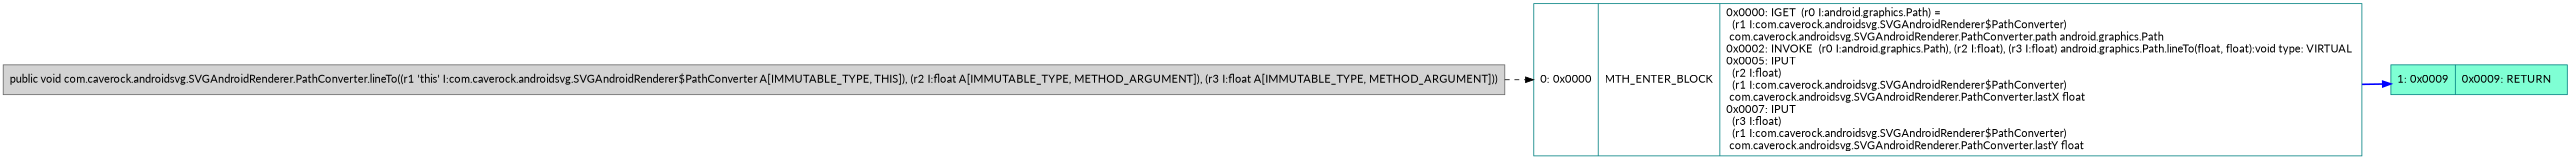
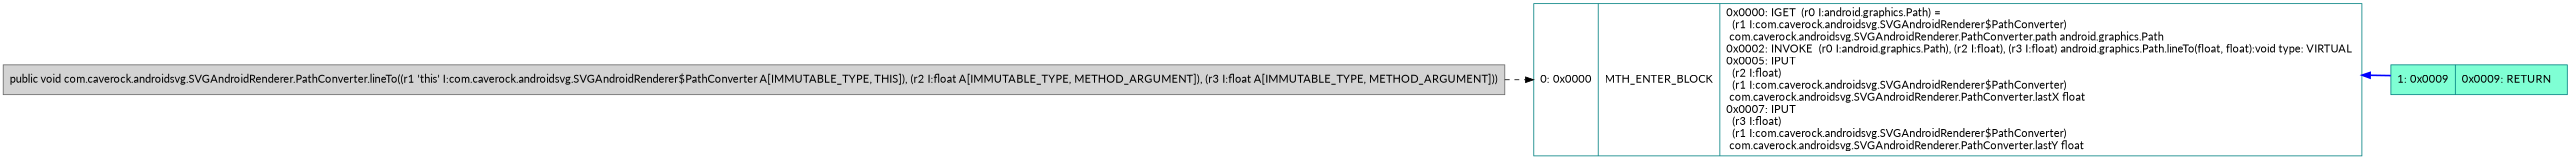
(2372, 84) -> (2380, 75)
